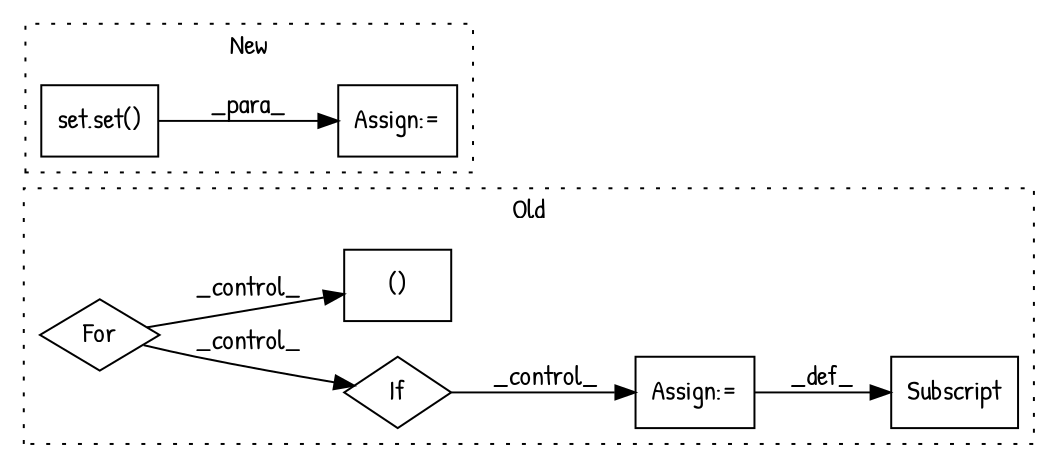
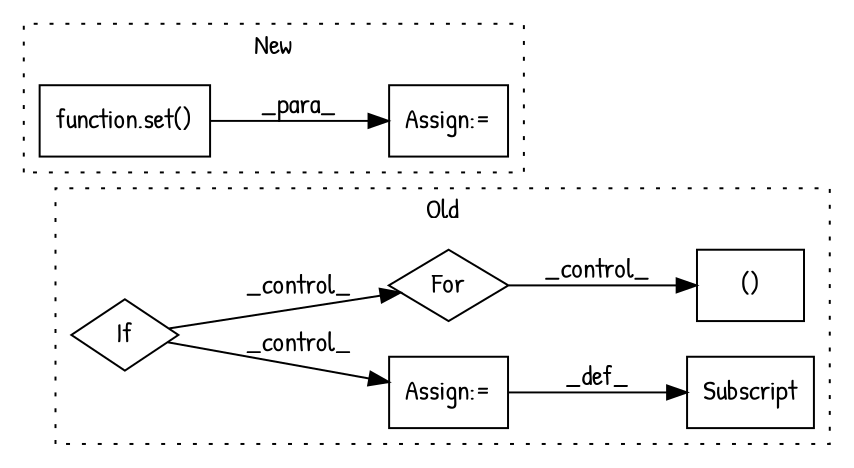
(100, 121) -> (125, 121)
(239, 365) -> (275, 312)
